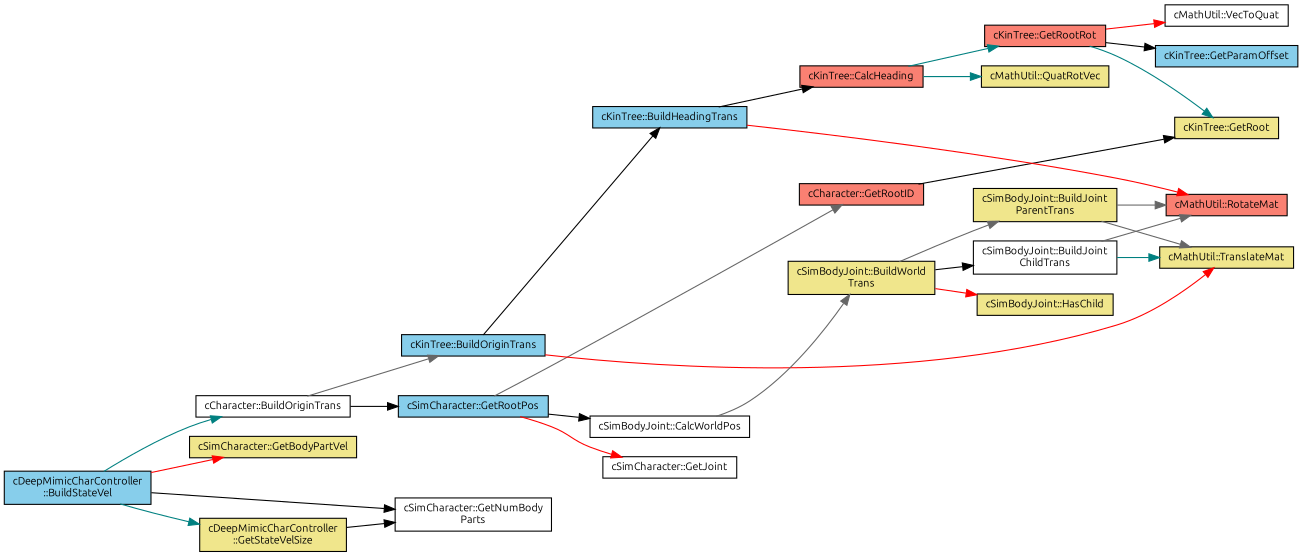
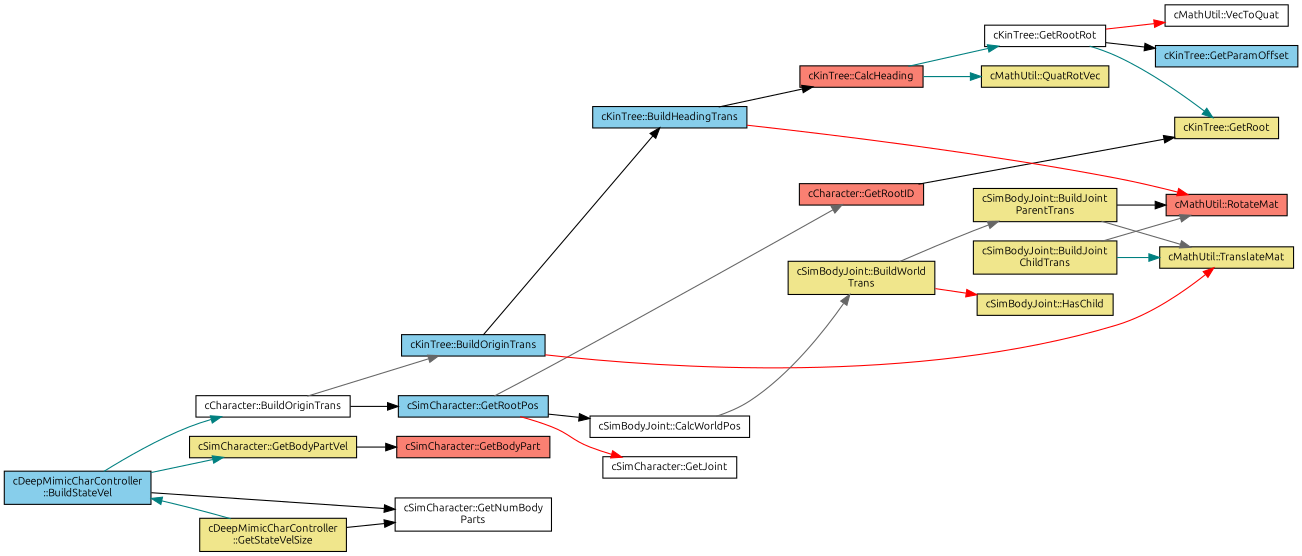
(1045, 36) -> (1045, 36)
(1136, 205) -> (1136, 205)
(1045, 258) -> (1045, 258)
(949, 268) -> none
none -> (473, 447)
(182, 466) -> (182, 466)
(154, 513) -> (196, 509)
